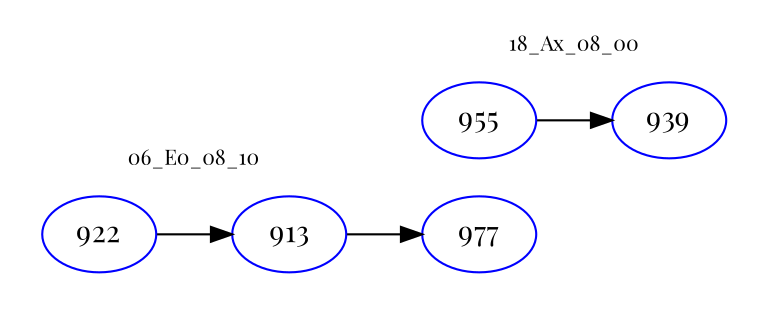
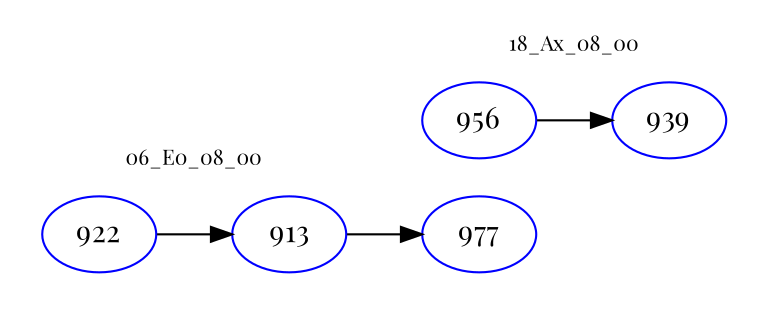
(479, 120) -> (479, 120)
(194, 159) -> (194, 159)
